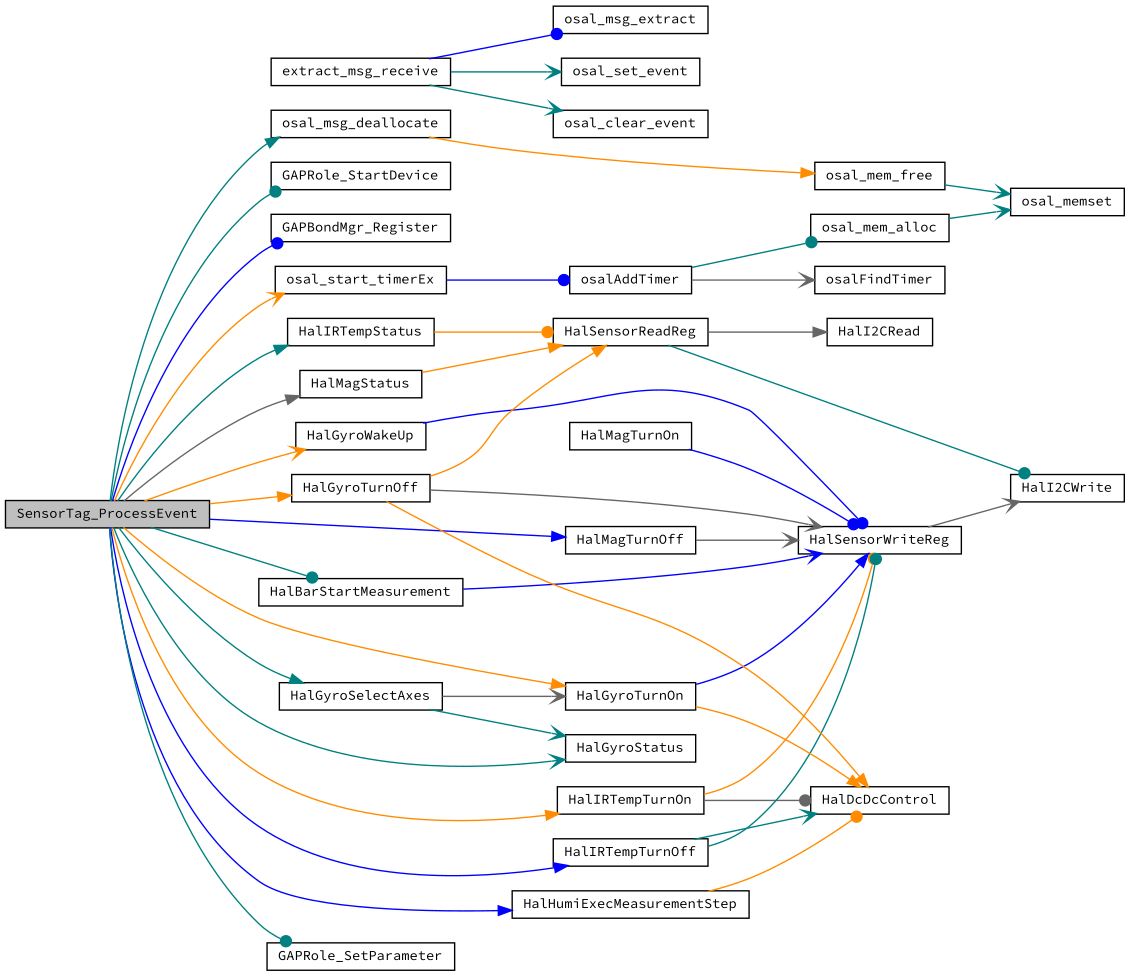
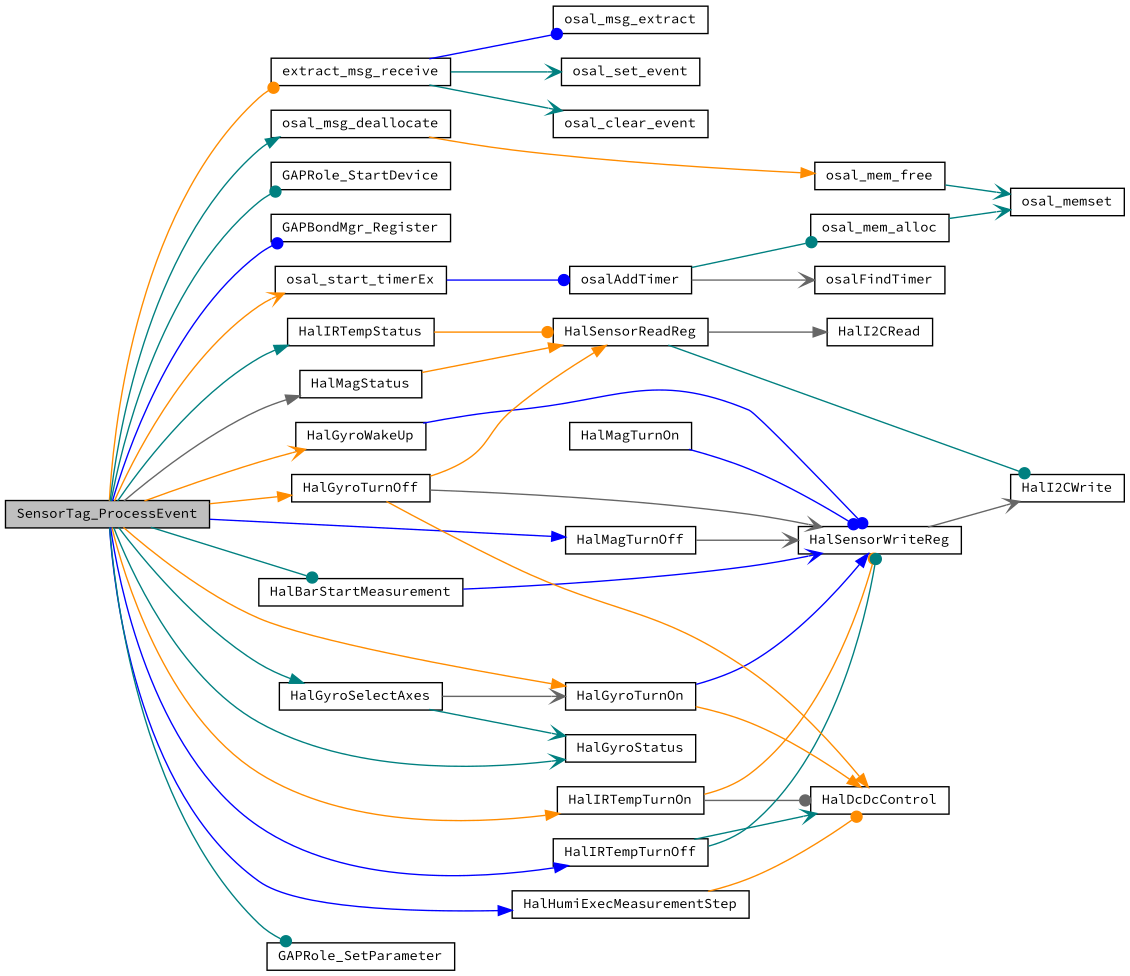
none -> (151, 280)
